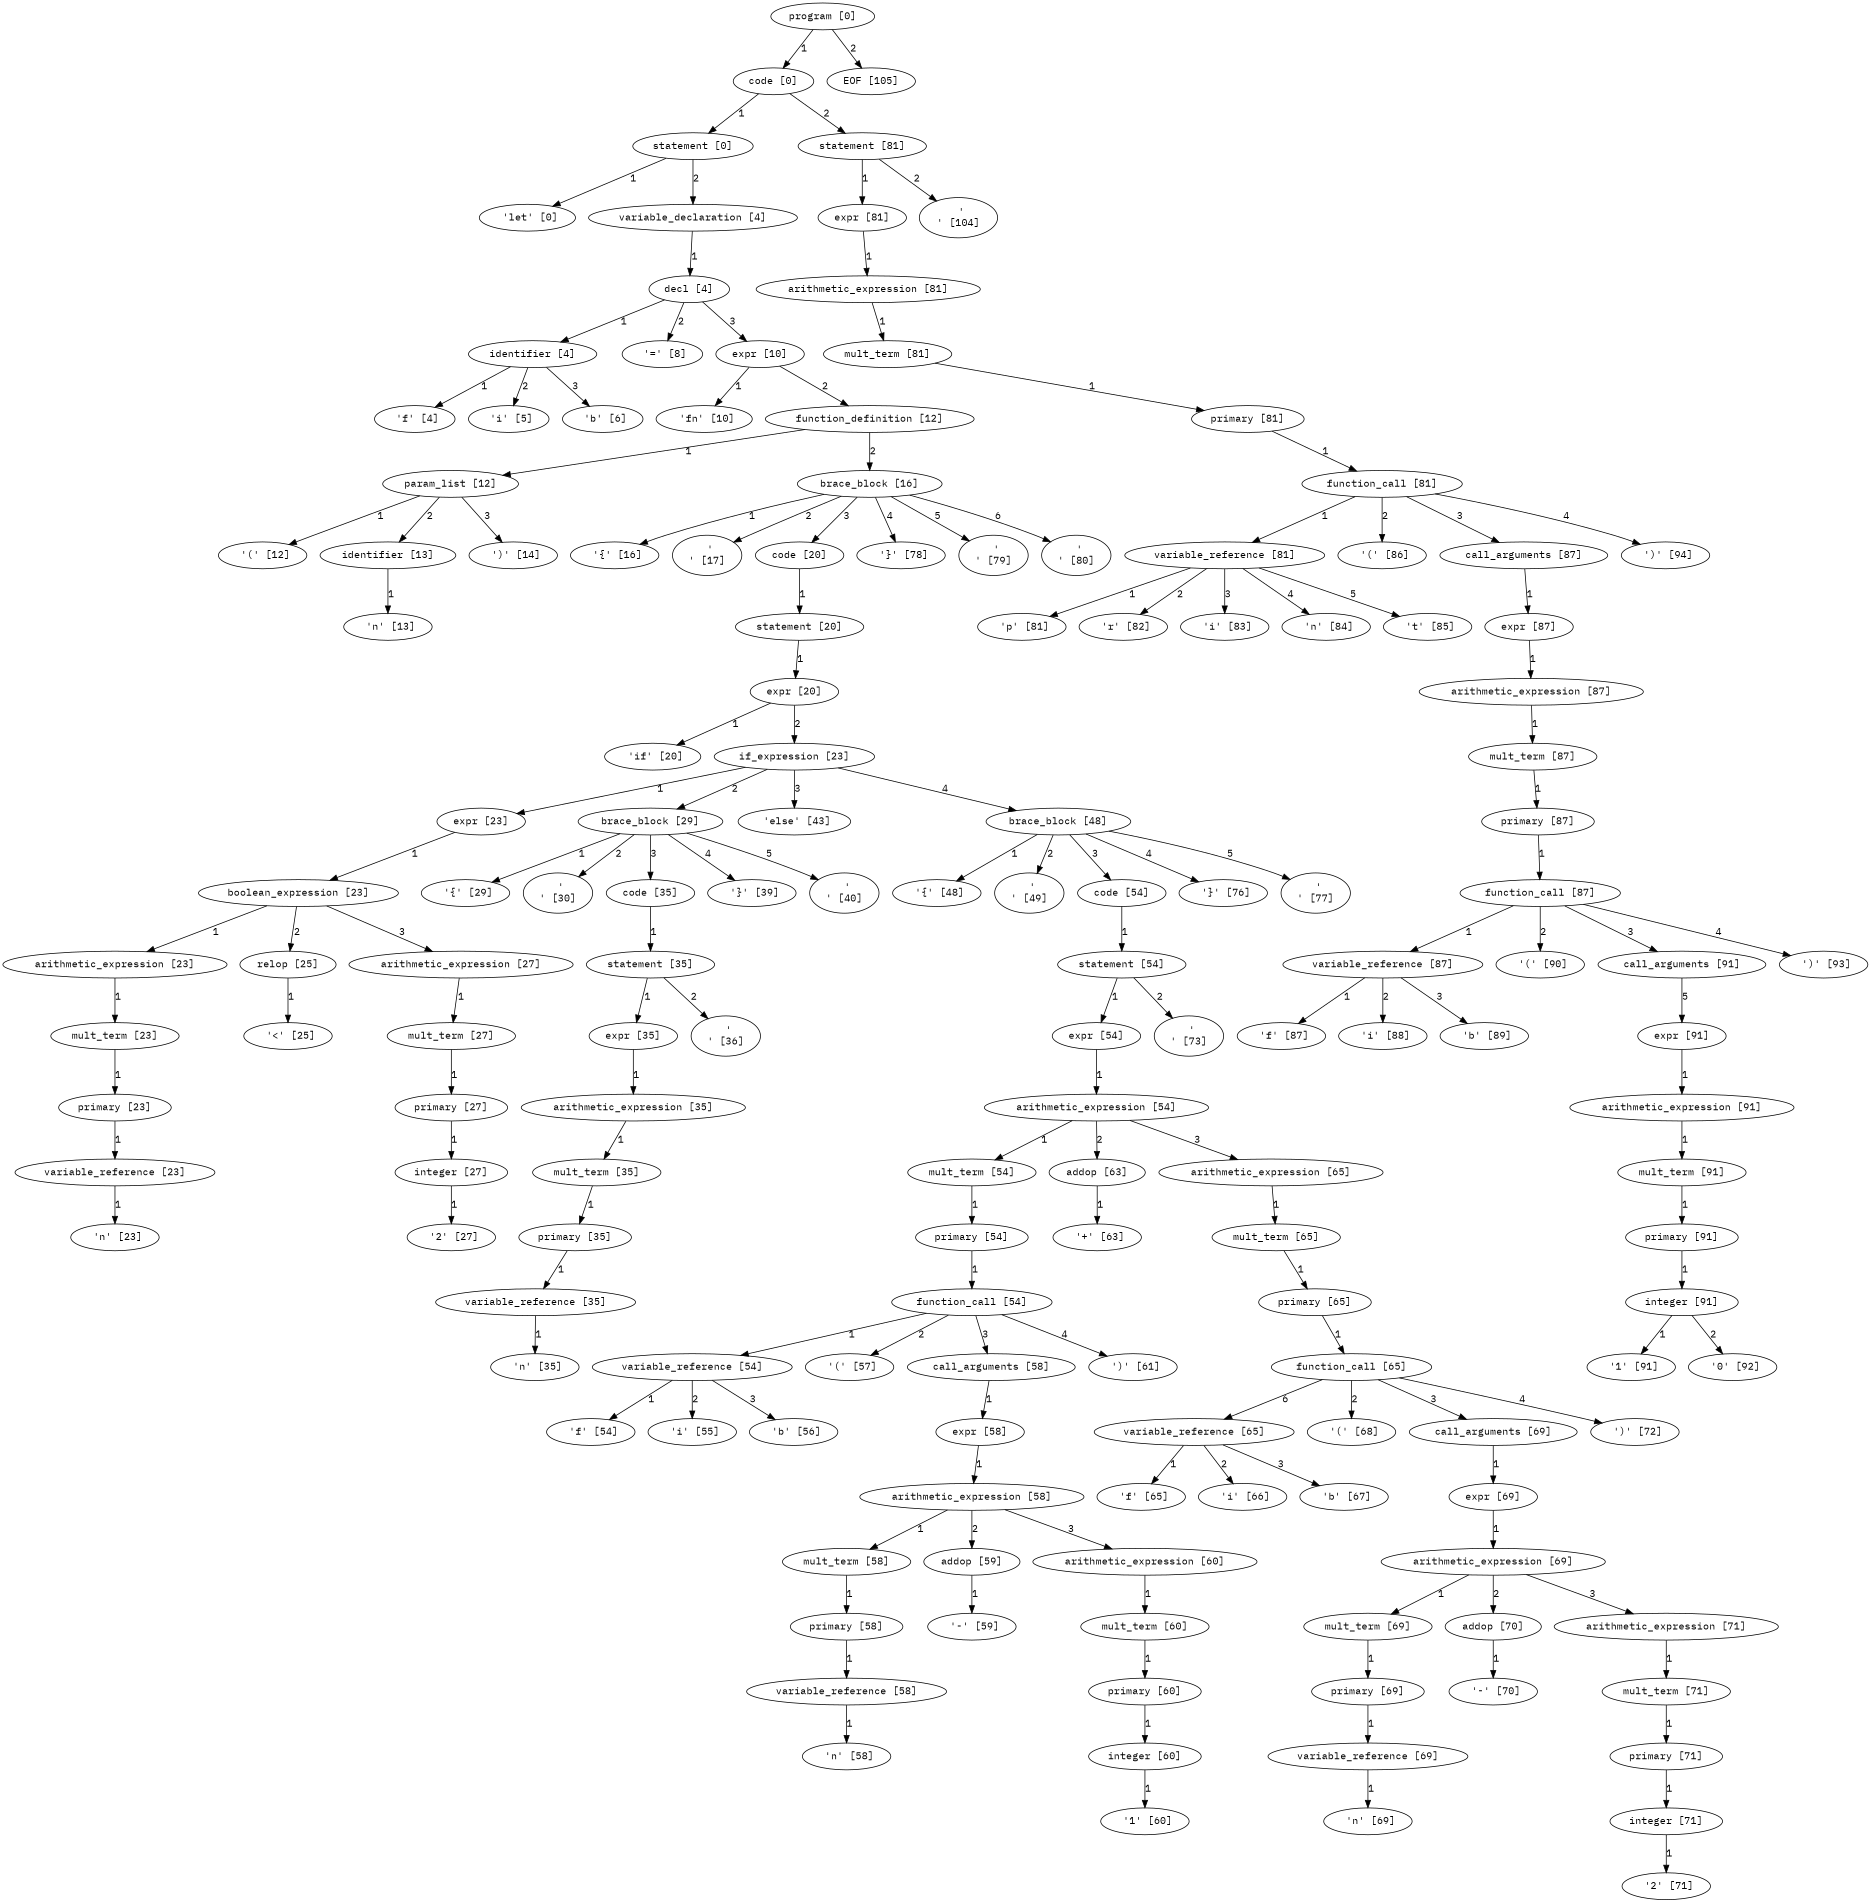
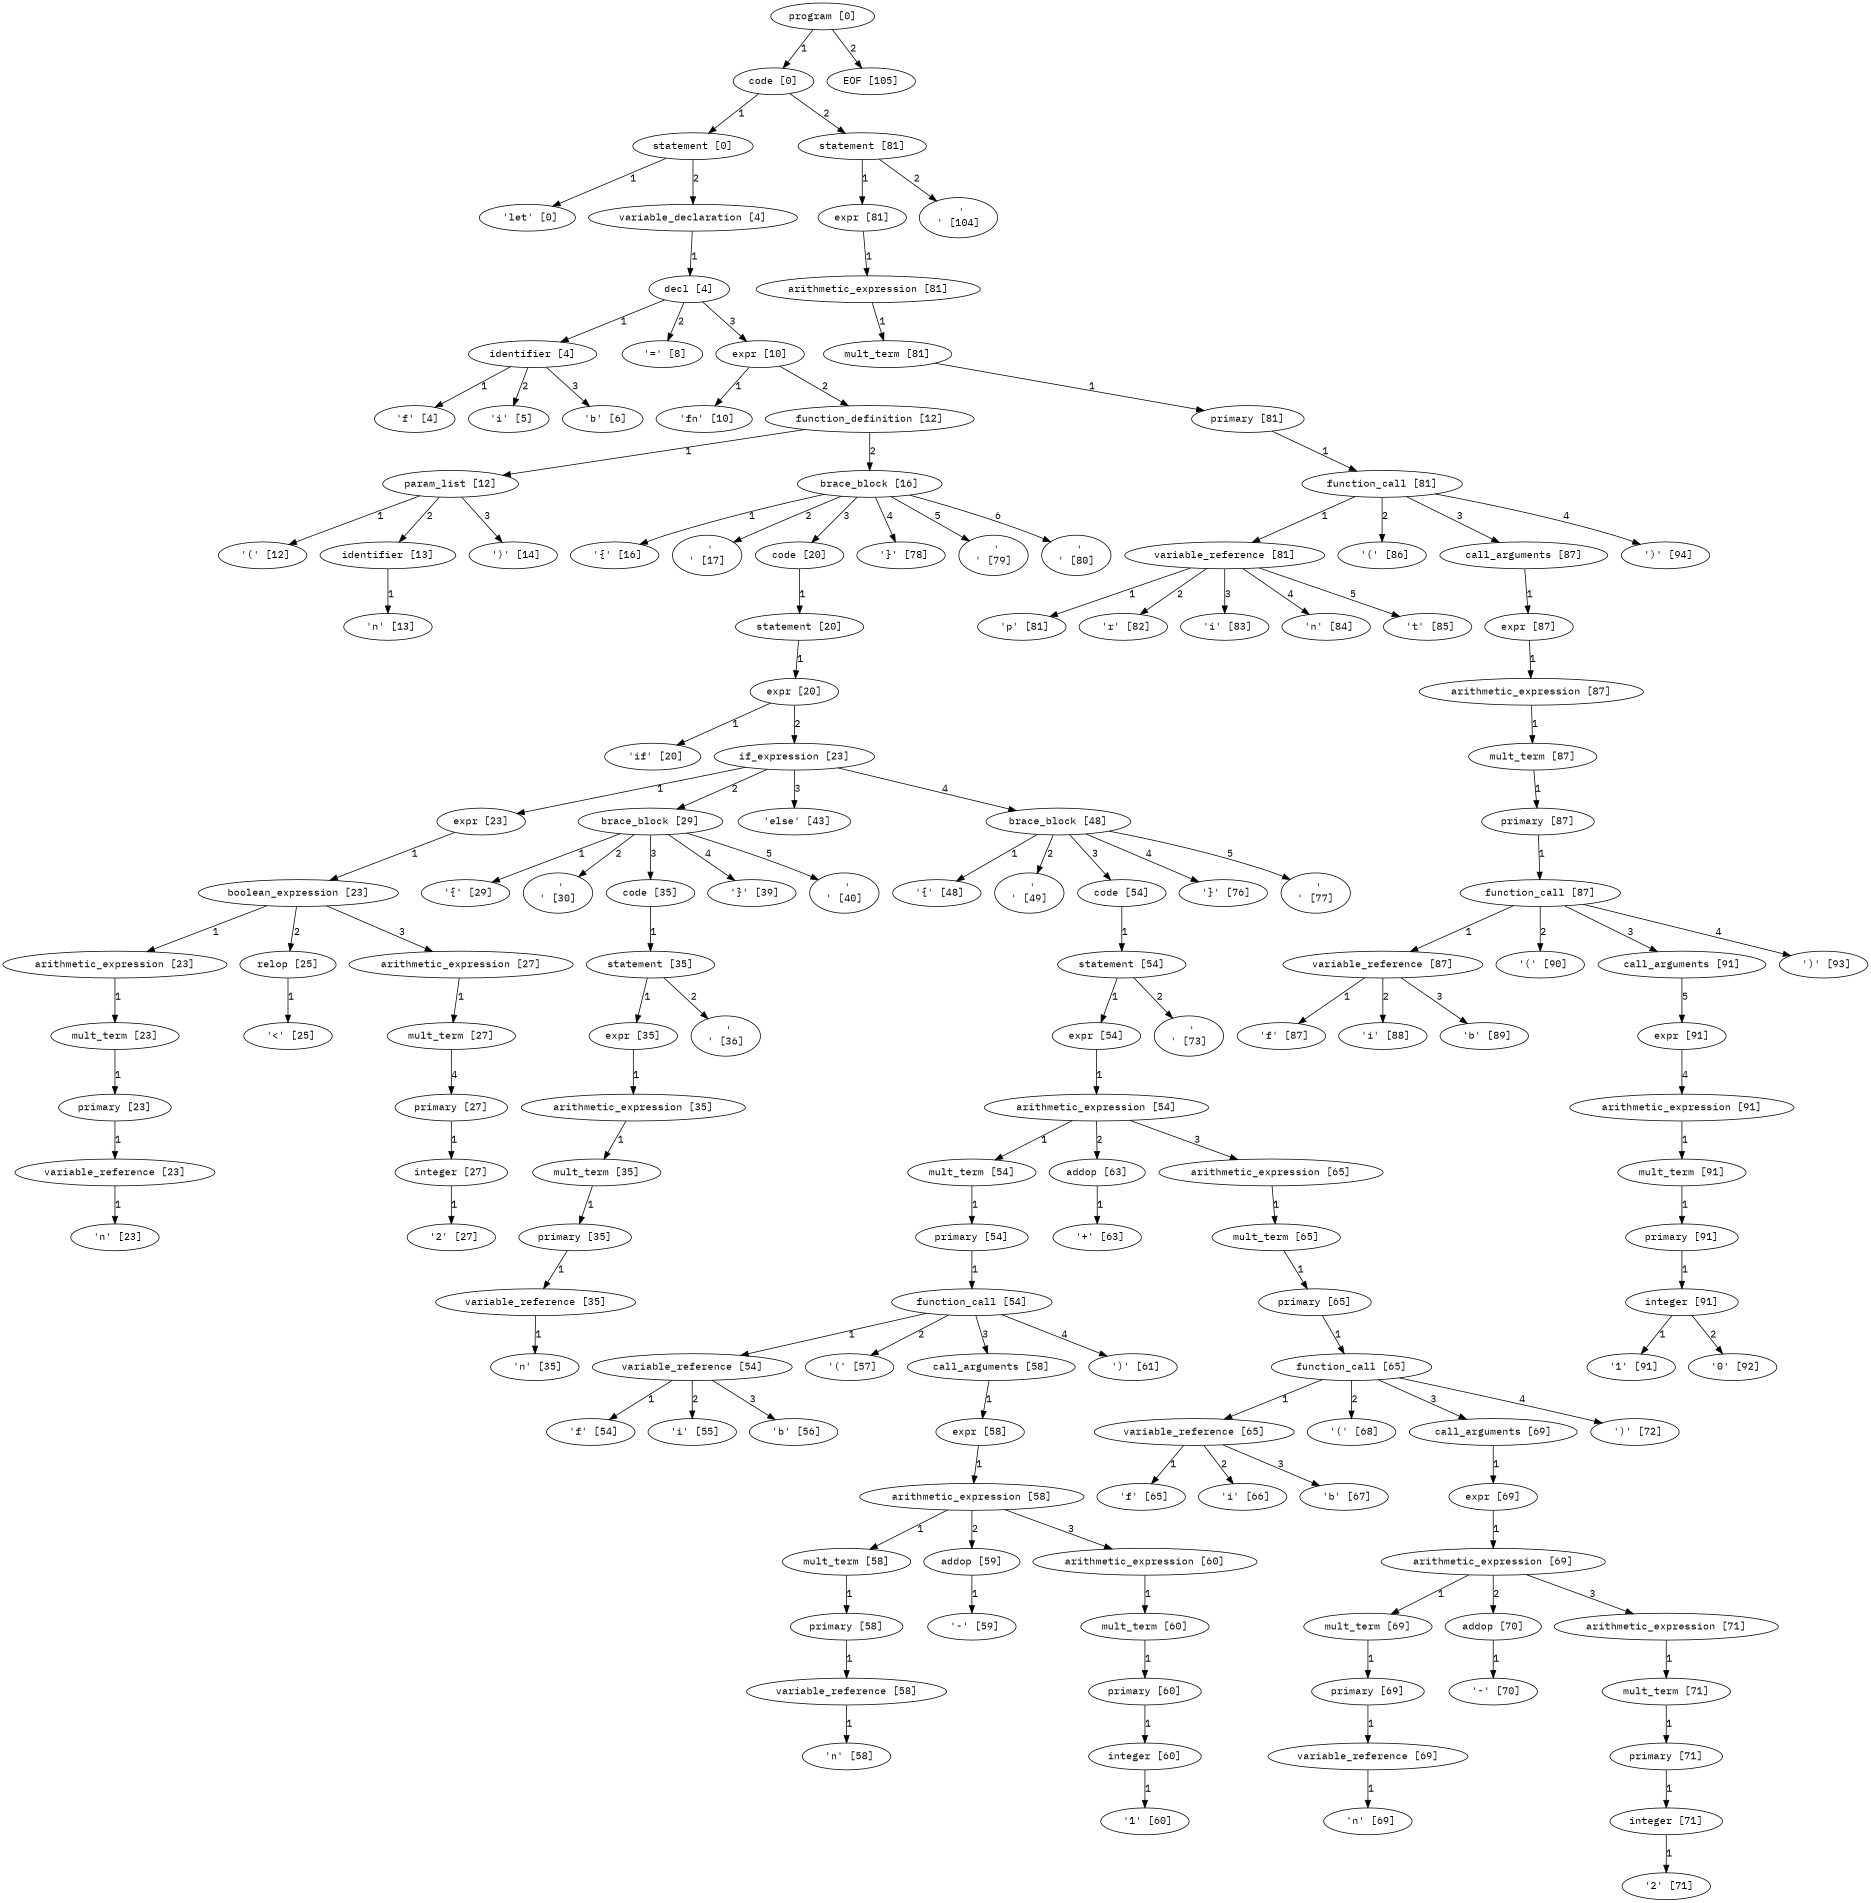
(455, 1075) -> (455, 1075)
(1685, 1075) -> (1685, 1075)
(1286, 1400) -> (1286, 1400)
